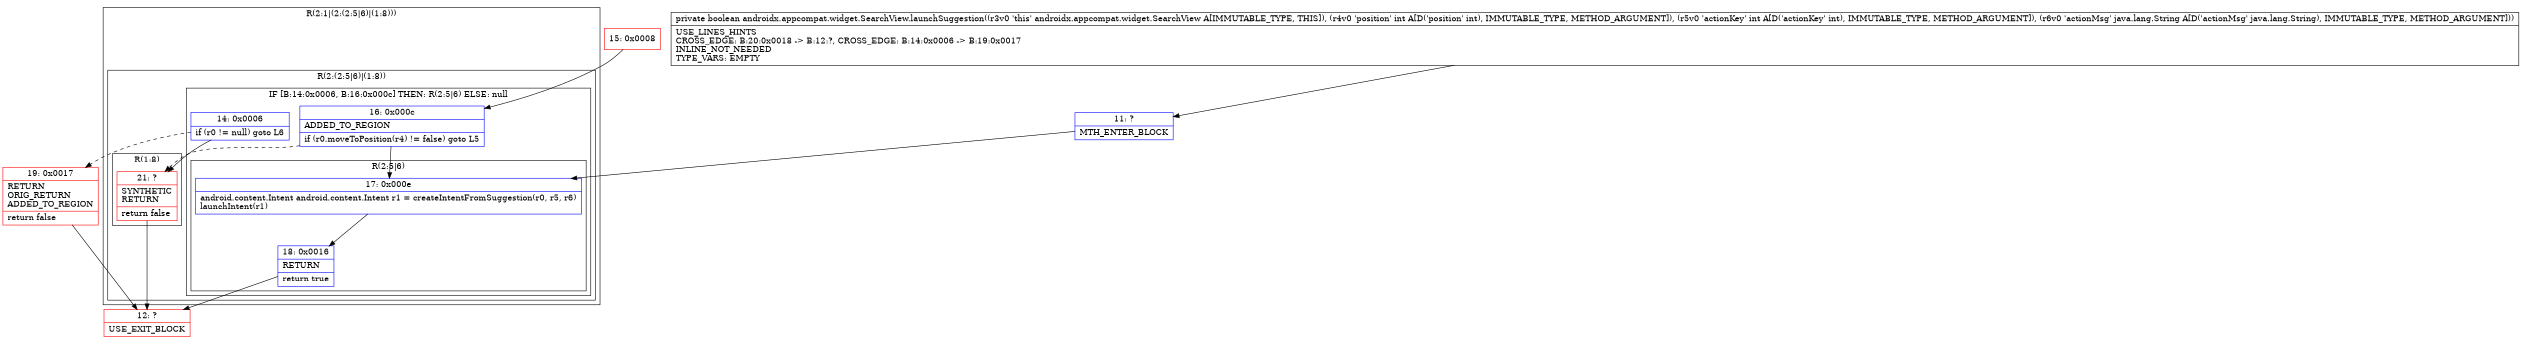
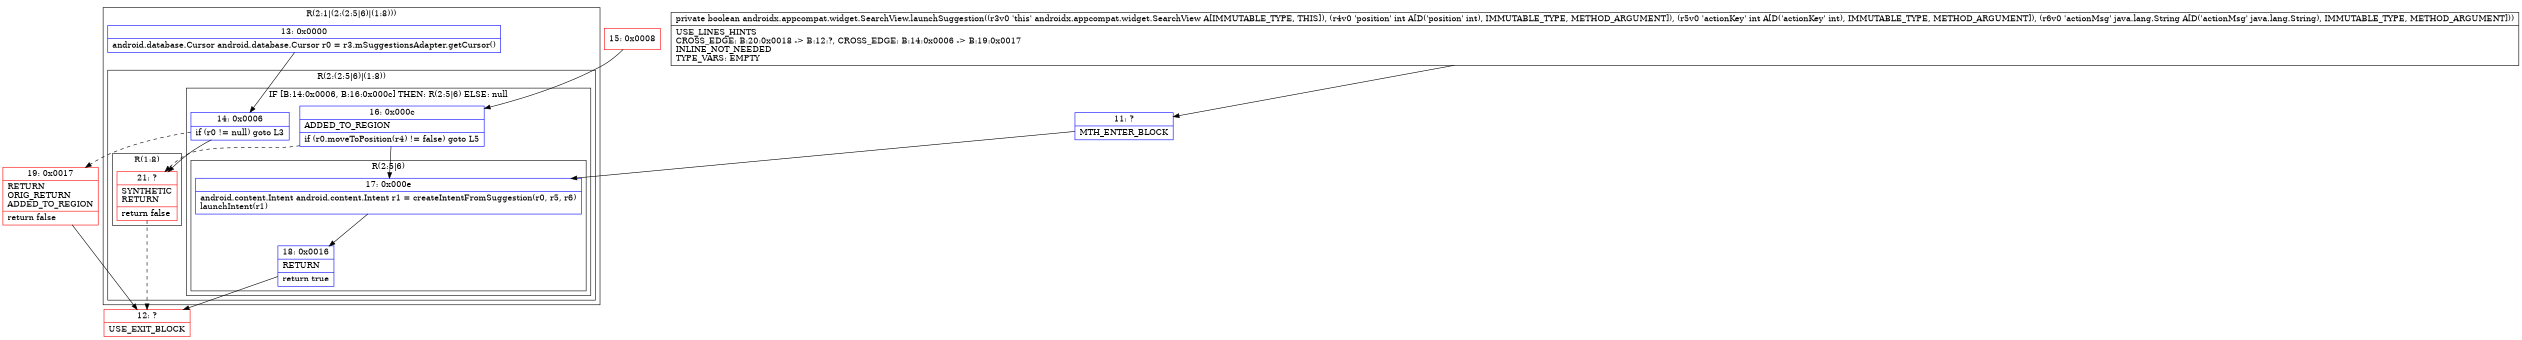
none -> (304, 39)
(240, 133) -> (240, 133)
(147, 262) -> (147, 262)
